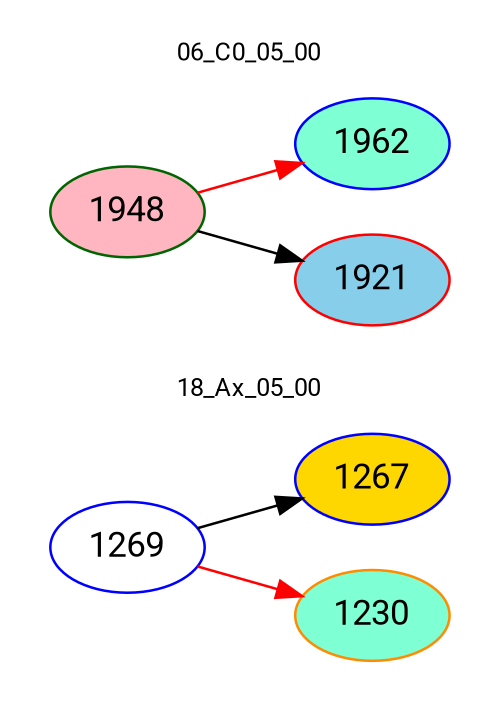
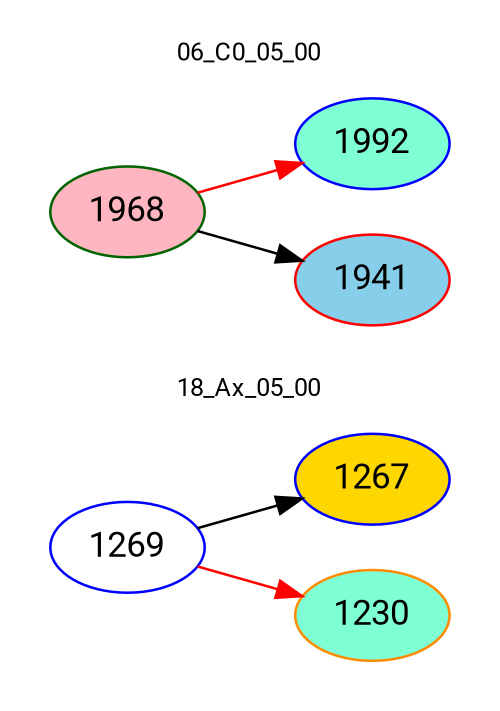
(372, 144) -> (372, 144)
(127, 212) -> (127, 212)
(372, 280) -> (372, 280)
